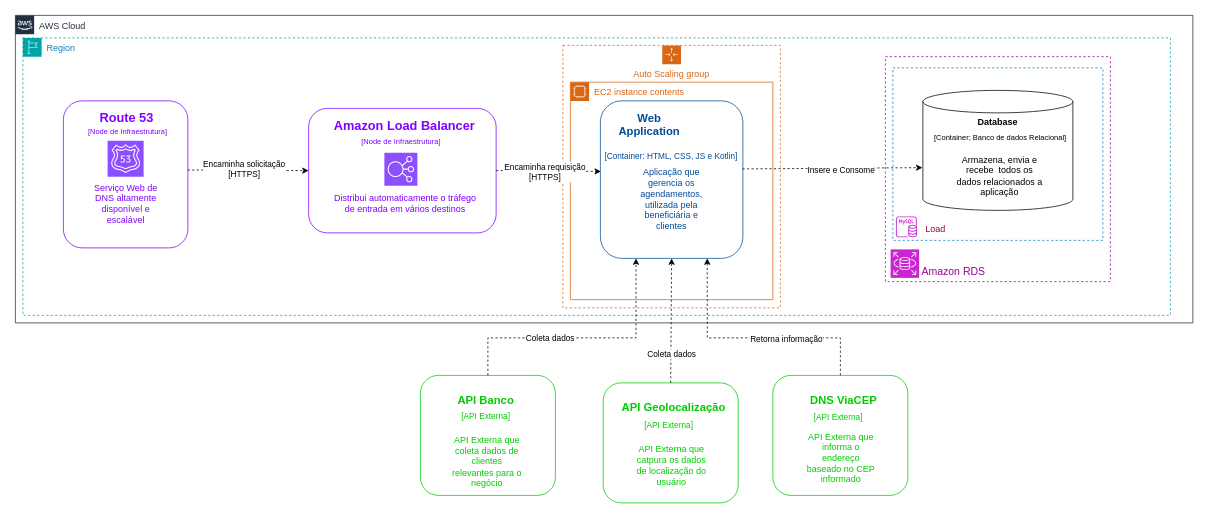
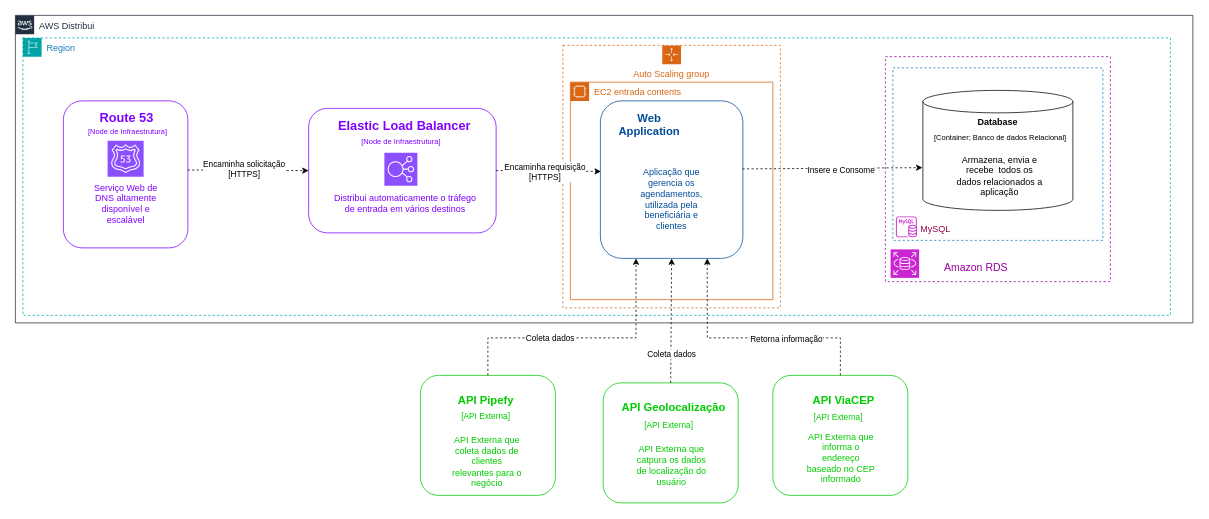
(60, 26) -> (67, 26)
(644, 93) -> (642, 93)
(405, 126) -> (405, 126)
(671, 156) -> none
(936, 229) -> (936, 229)
(954, 271) -> (976, 267)
(486, 399) -> (486, 399)
(844, 399) -> (844, 399)
